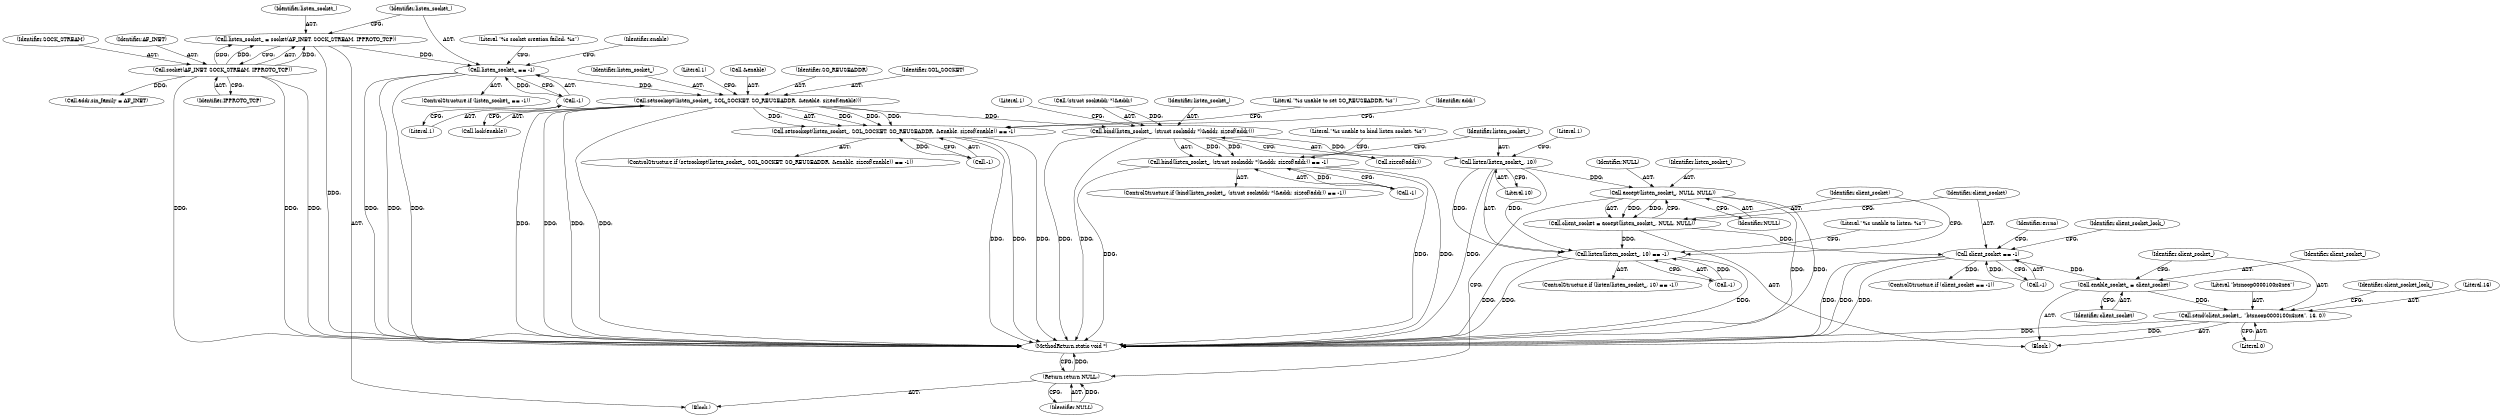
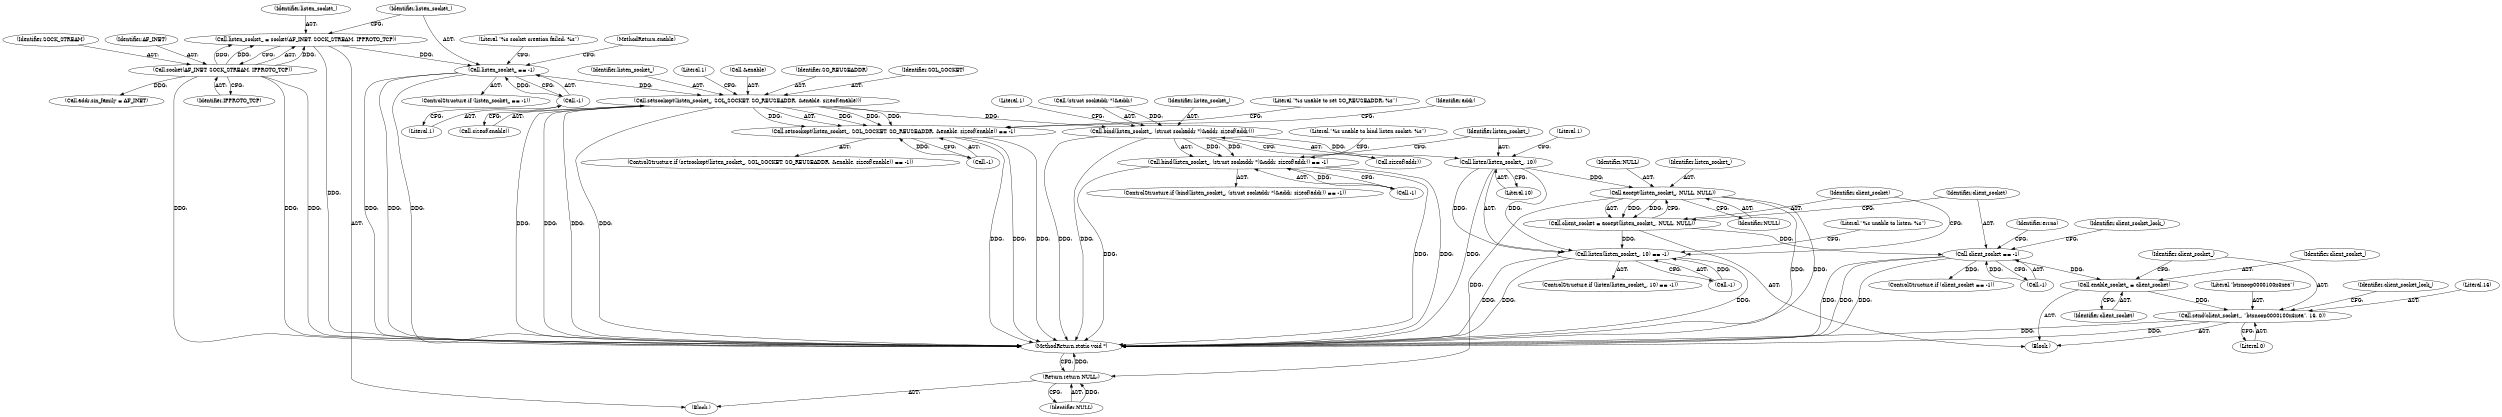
(646, 40) -> (646, 40)
(484, 132) -> (484, 132)
(1477, 285) -> (1477, 285)
